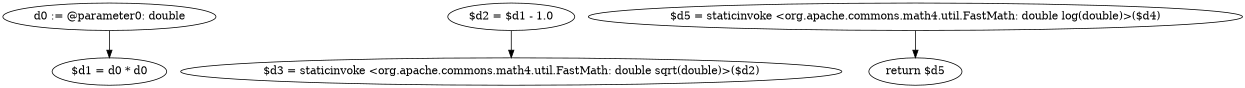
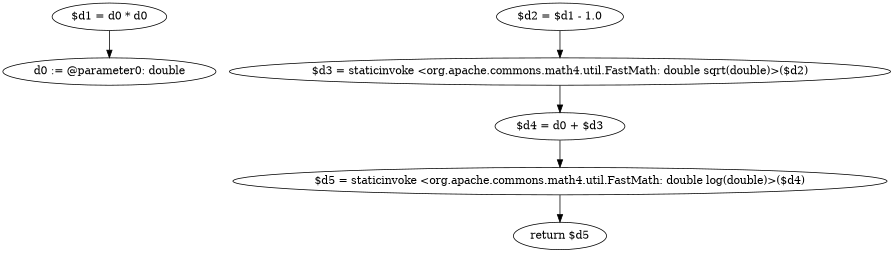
(109, 40) -> (109, 40)
none -> (560, 126)
